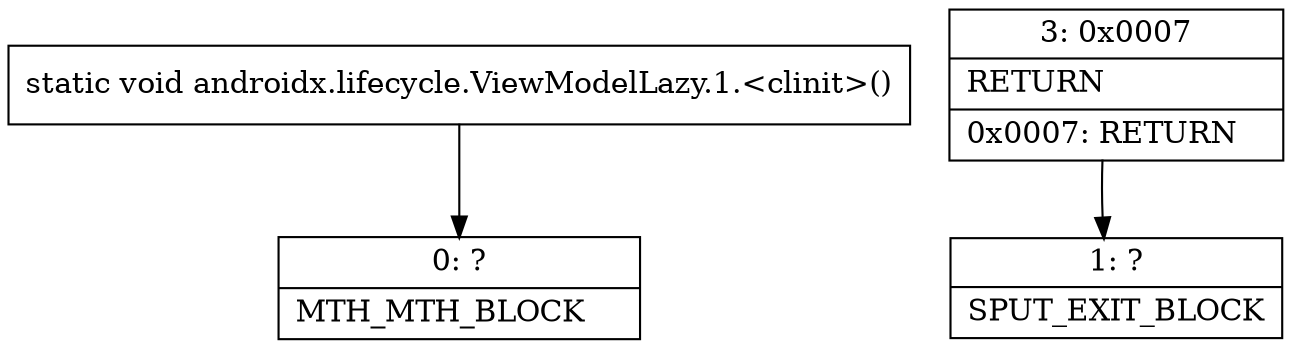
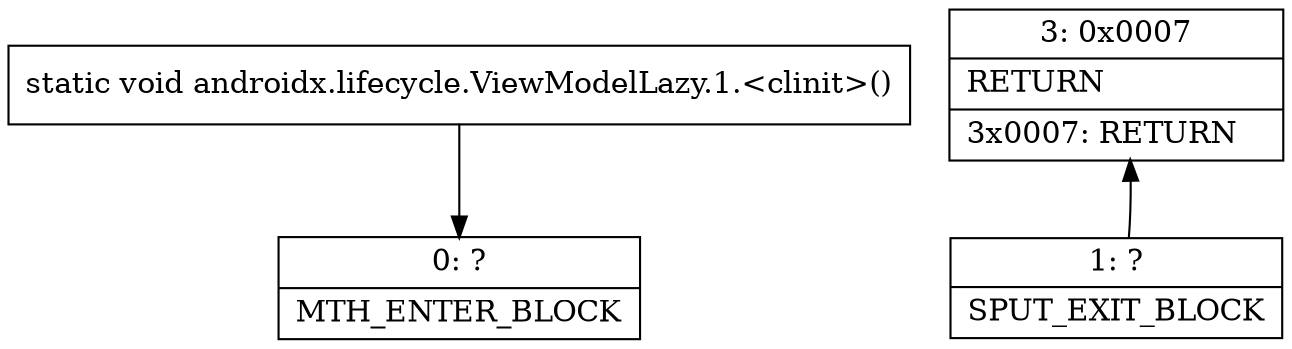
(1116, 134) -> (1116, 134)
(1102, 188) -> (1130, 210)
(440, 313) -> (459, 313)
